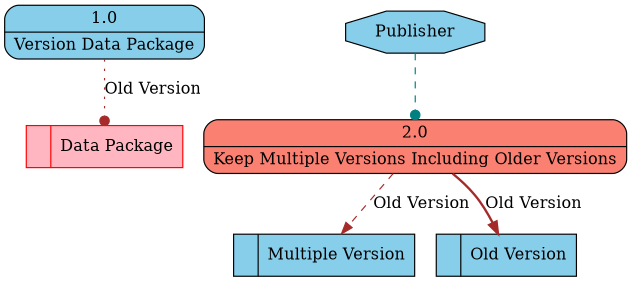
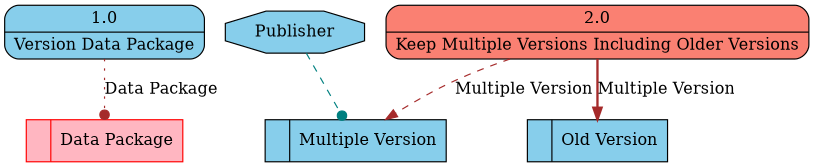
(415, 82) -> (323, 82)
(153, 89) -> (161, 89)
(422, 204) -> (524, 89)
(534, 204) -> (666, 89)
